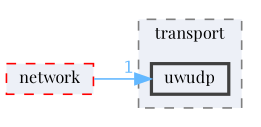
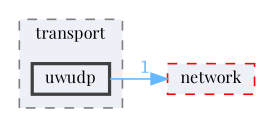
(114, 79) -> (132, 79)
